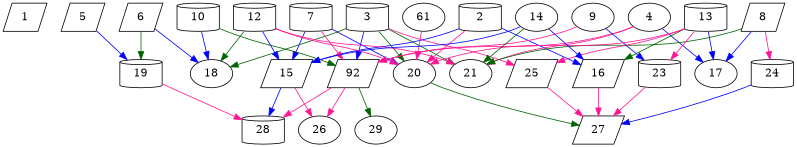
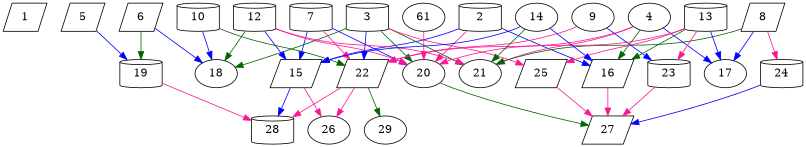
none -> (636, 36)
(353, 74) -> (363, 74)
